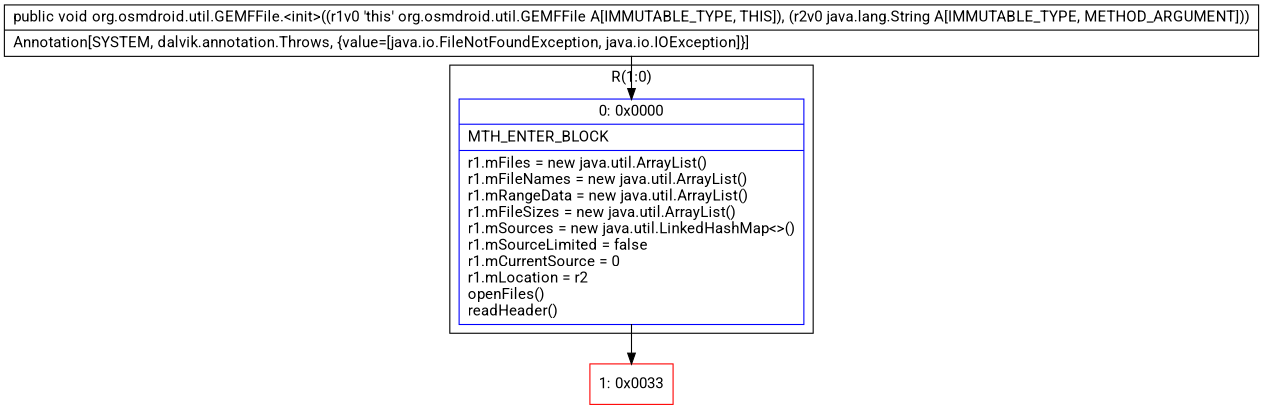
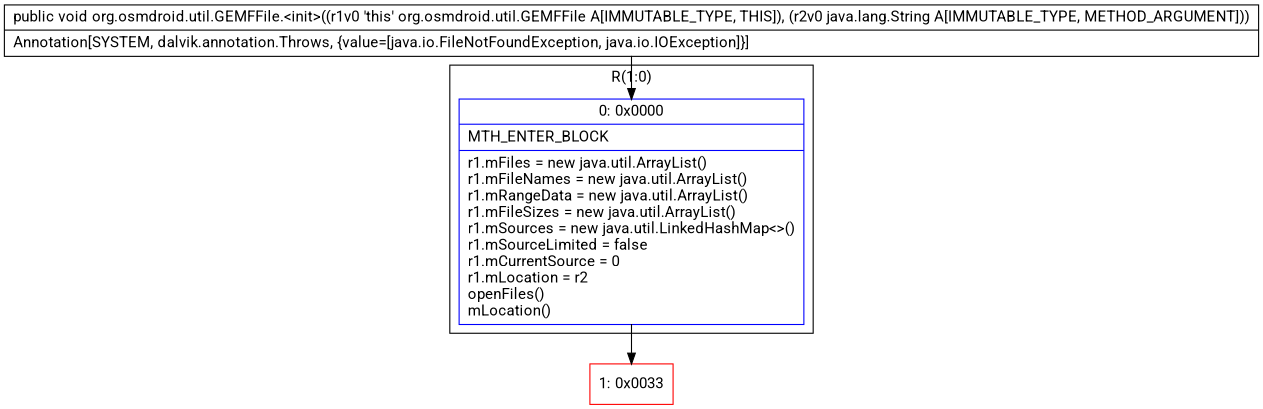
(513, 311) -> (509, 311)
